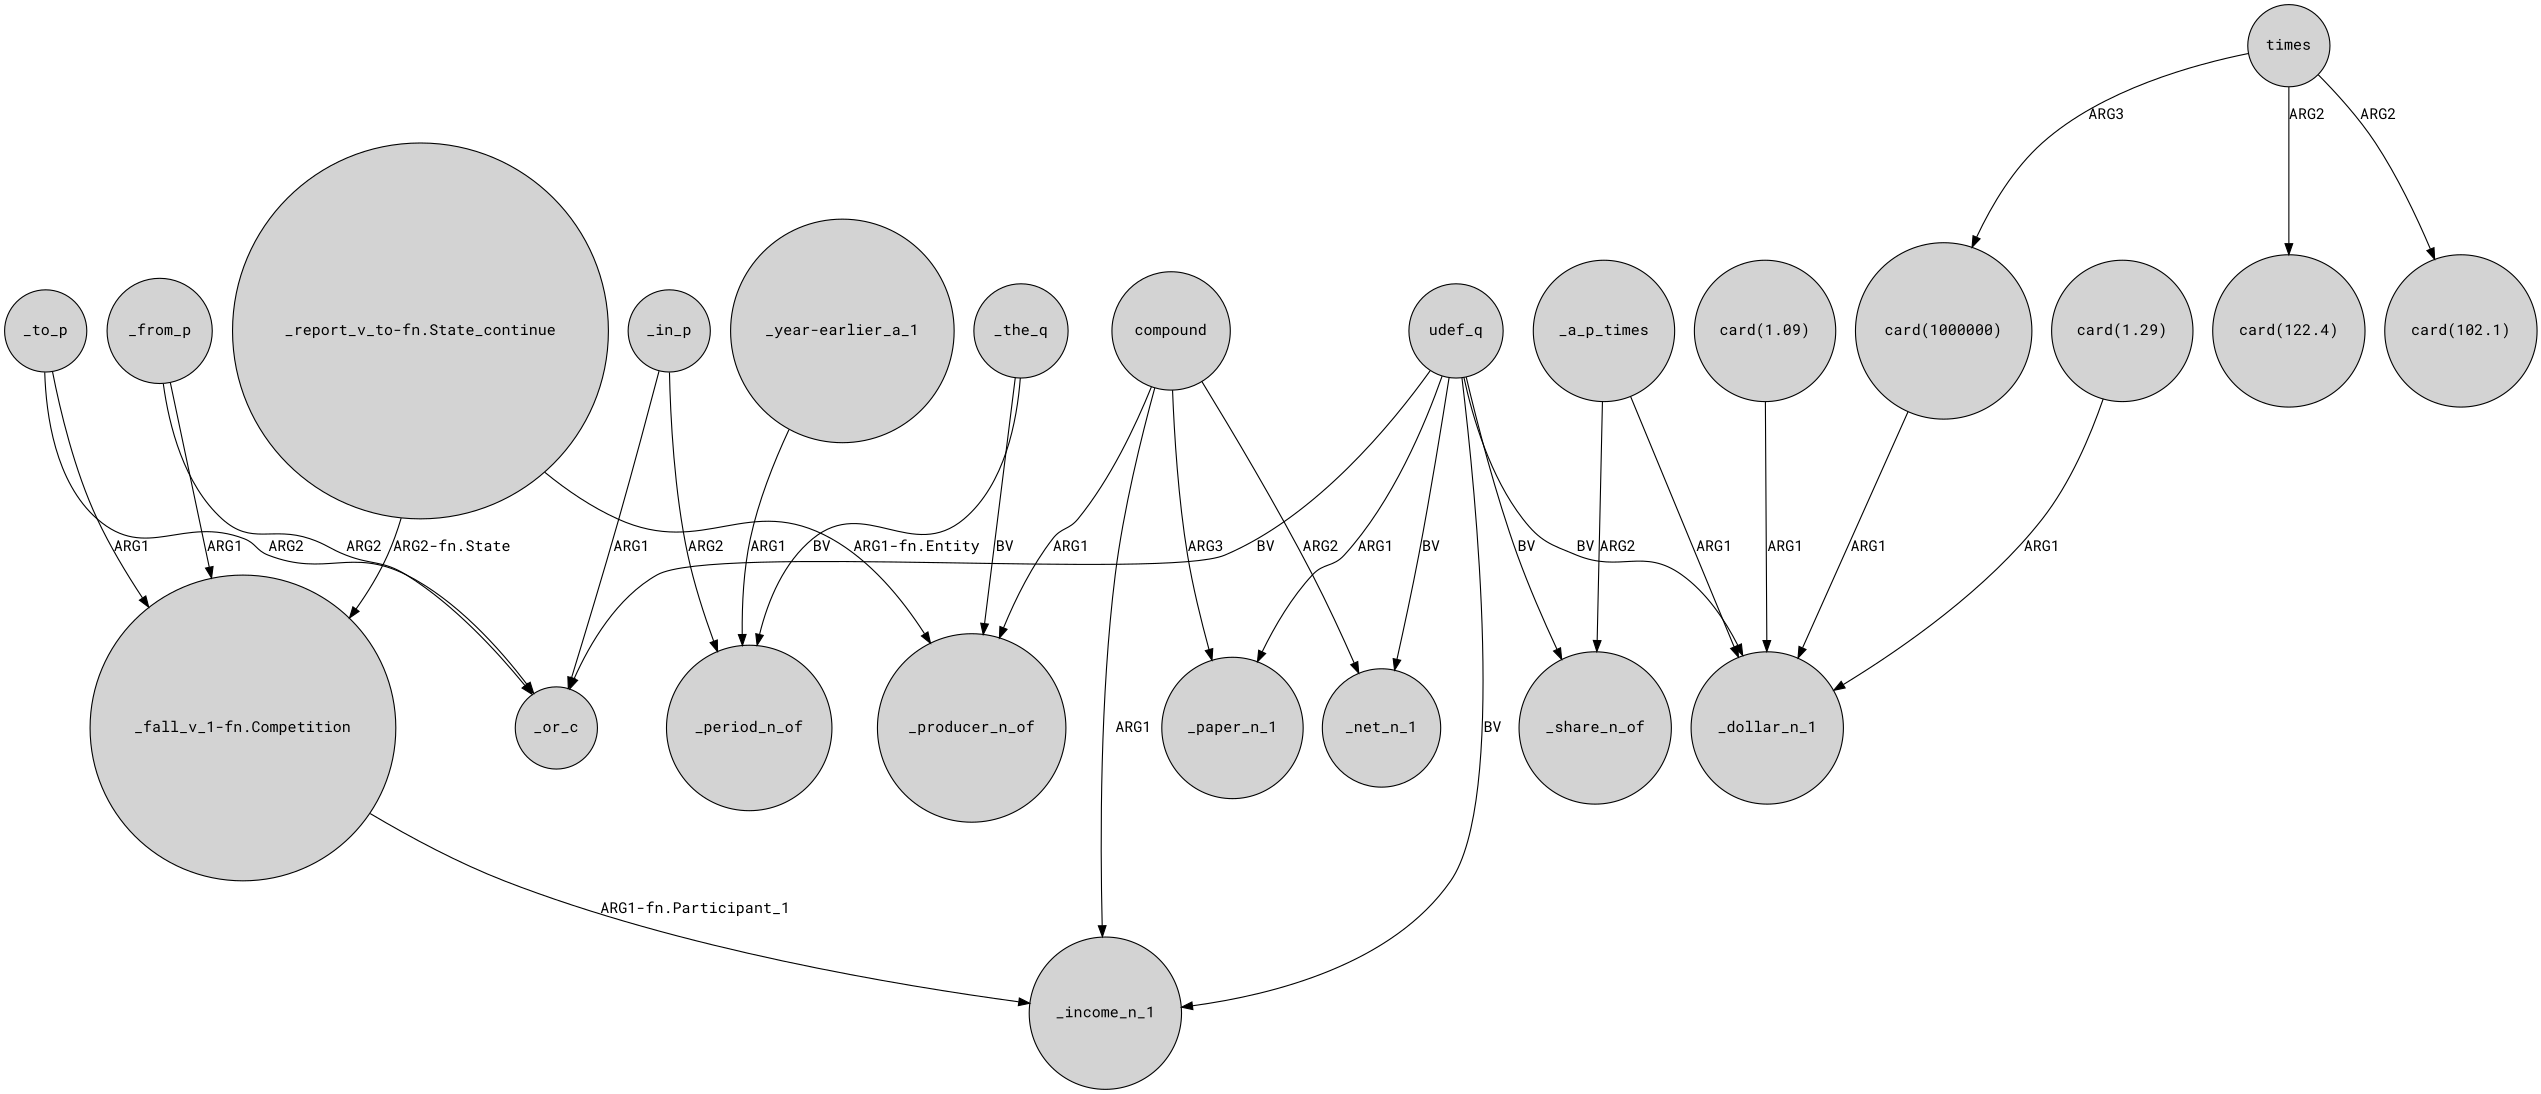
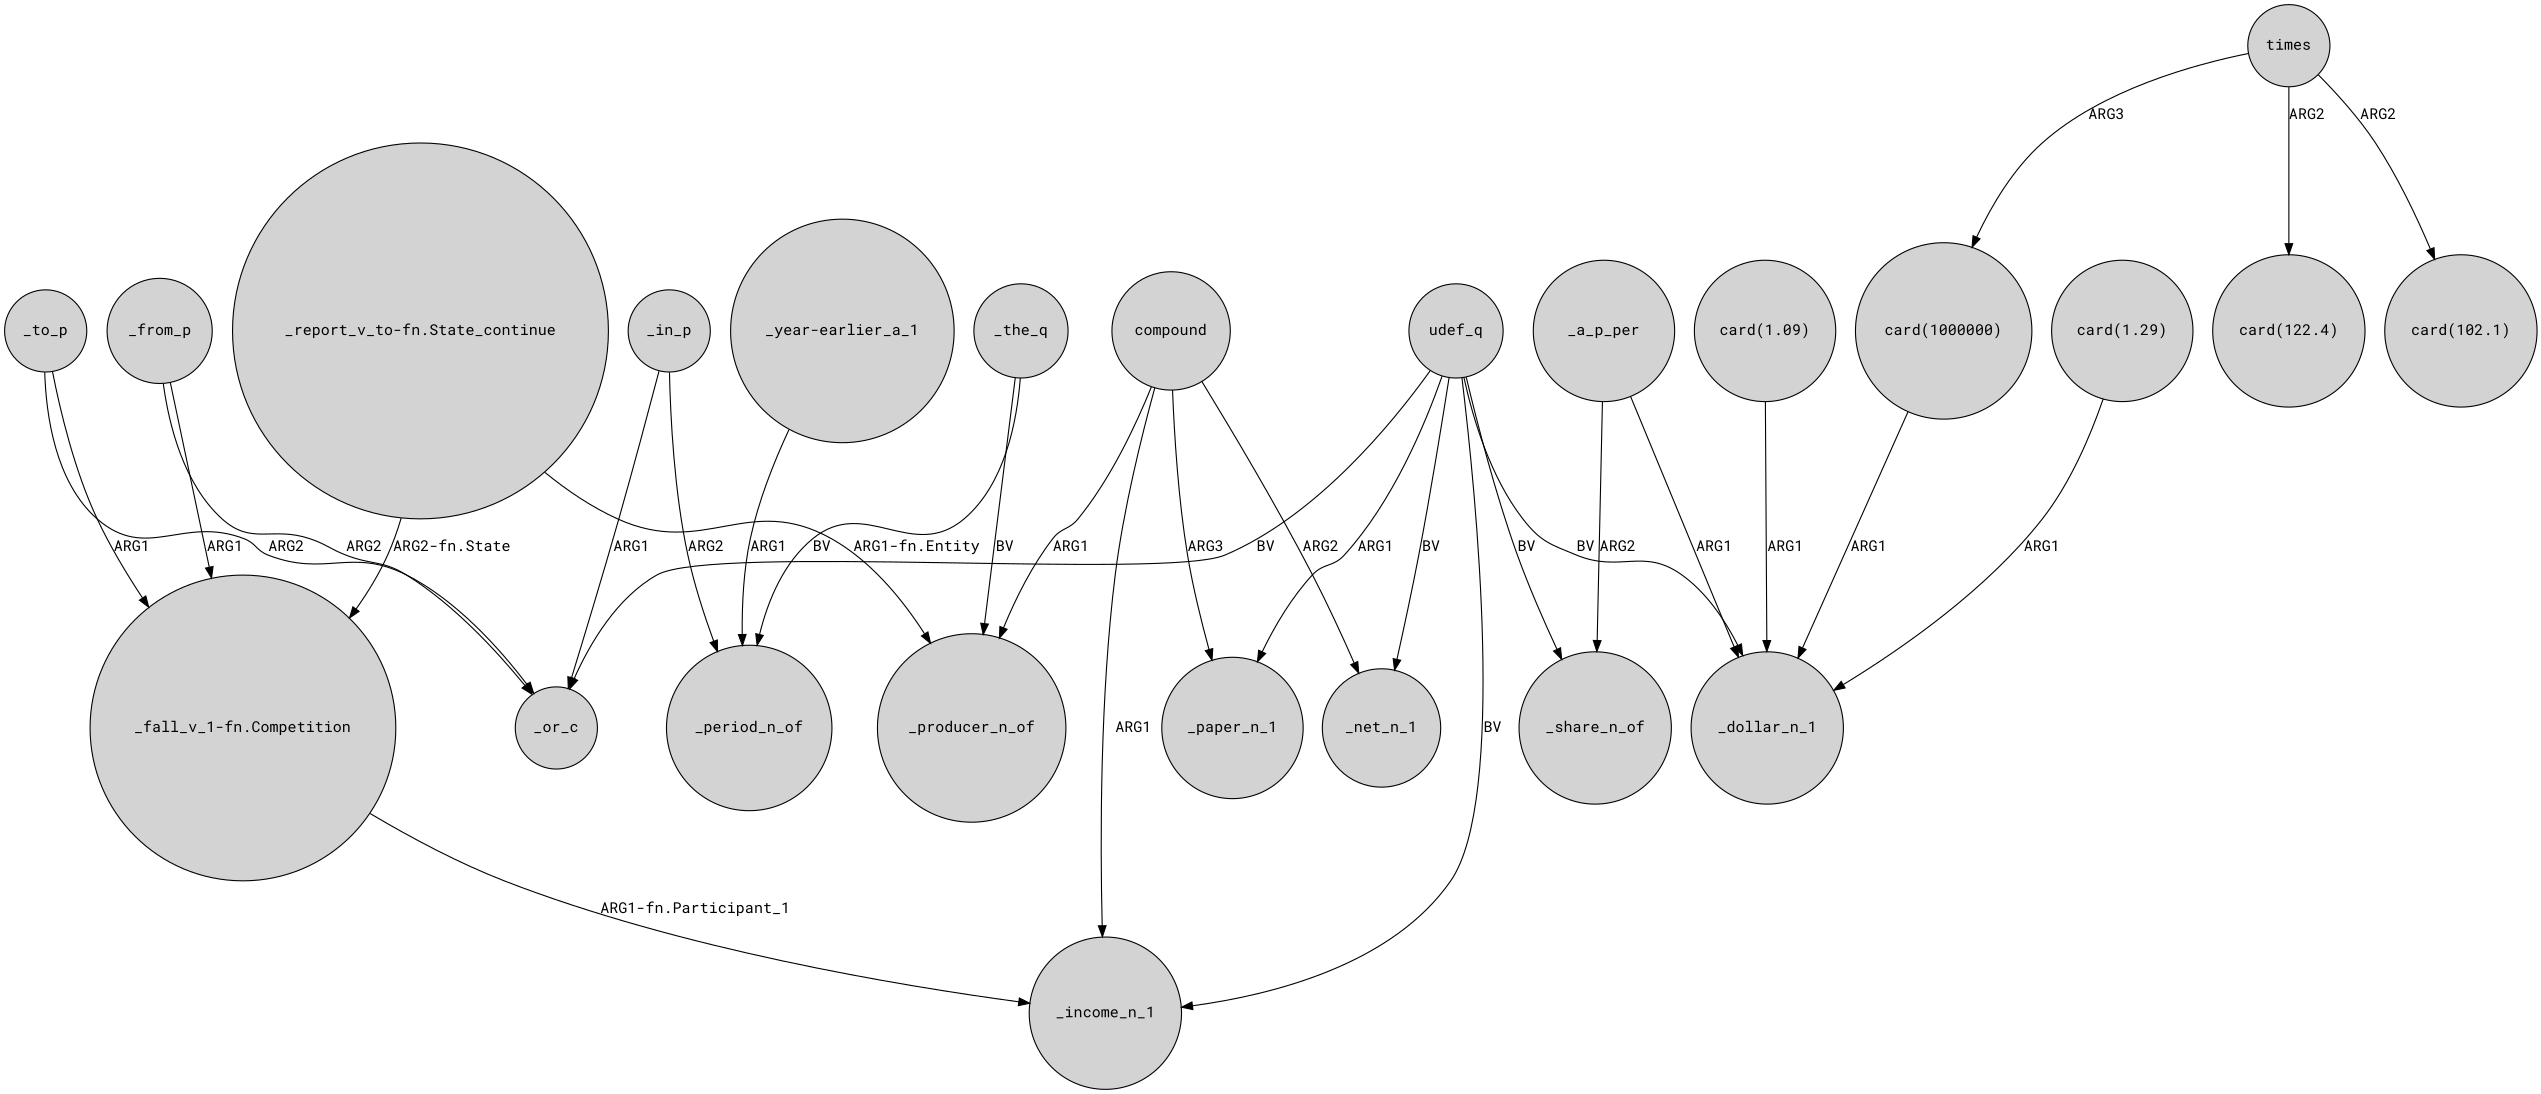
(1604, 331) -> (1604, 331)
